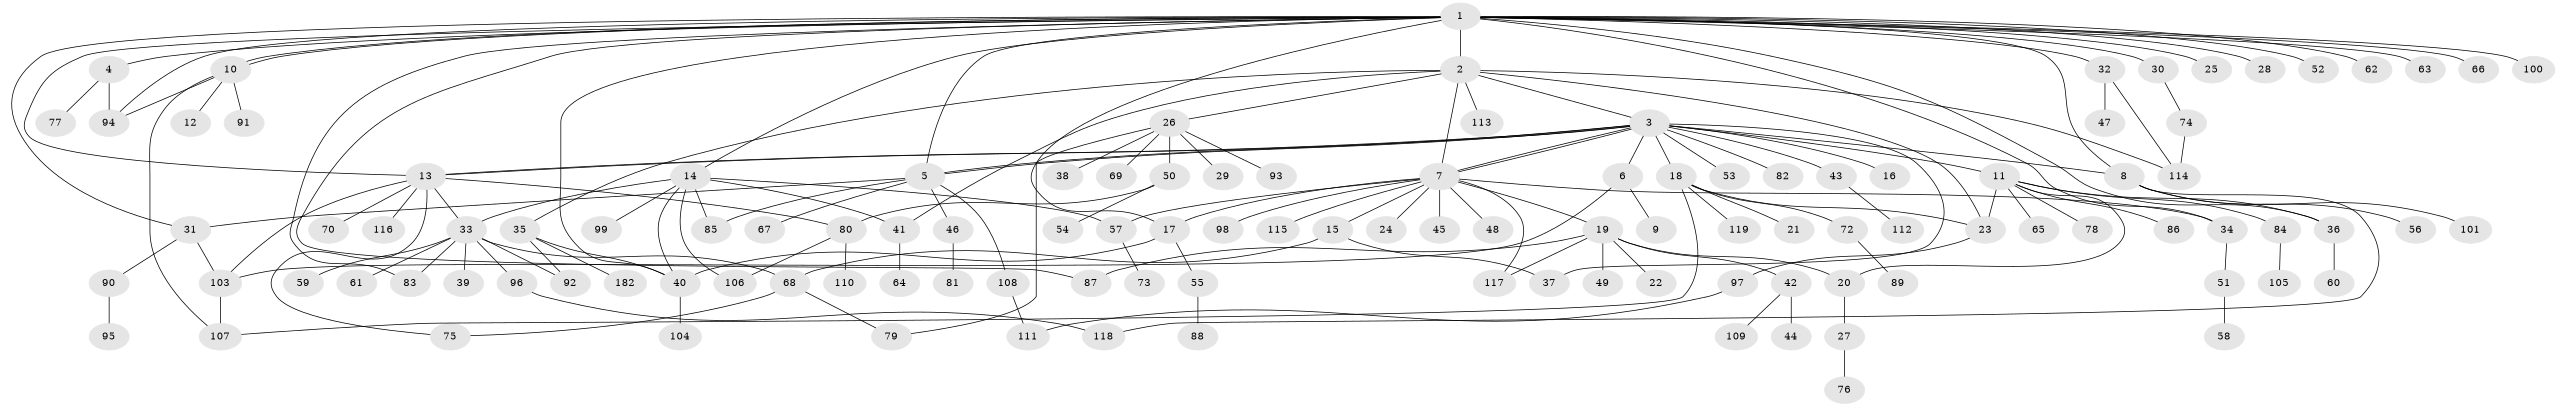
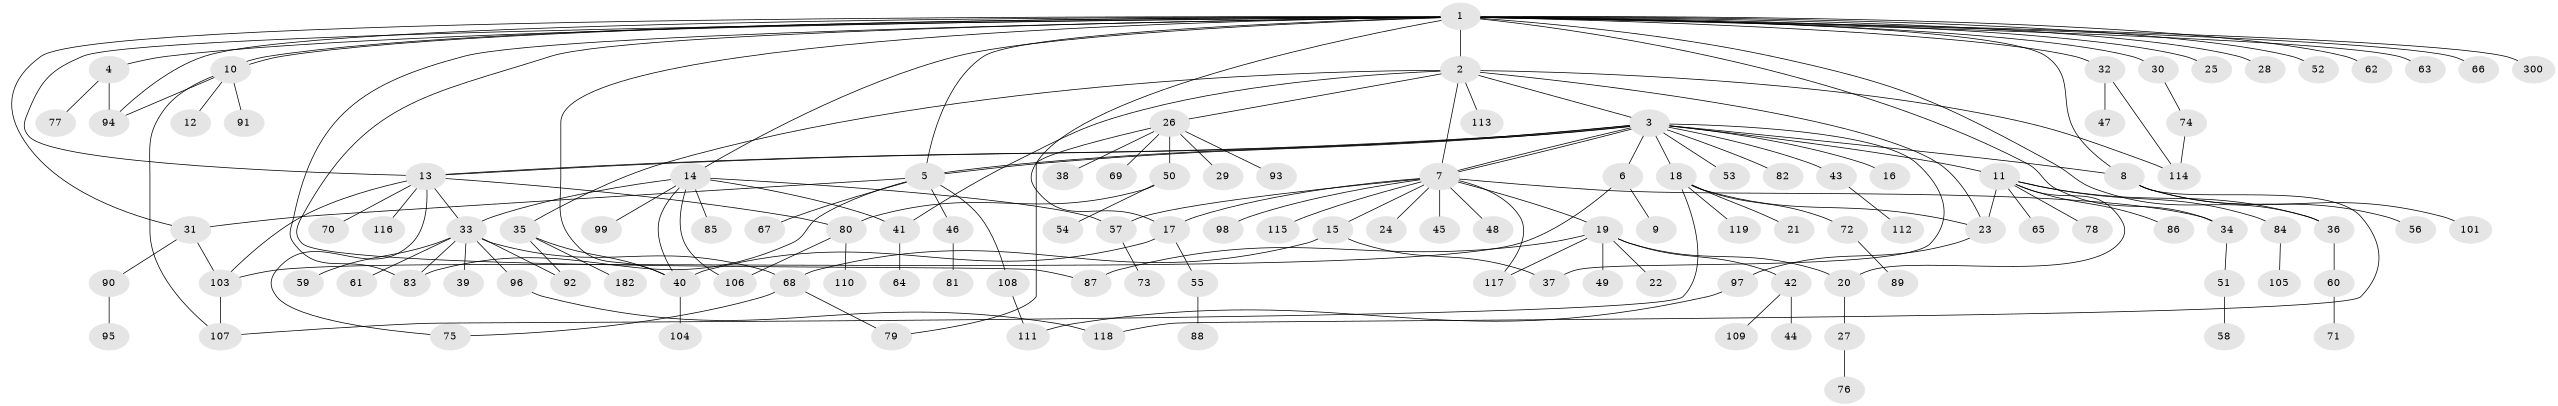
(2534, 70) -> (2534, 70)
(819, 195) -> (762, 254)
none -> (2334, 337)
